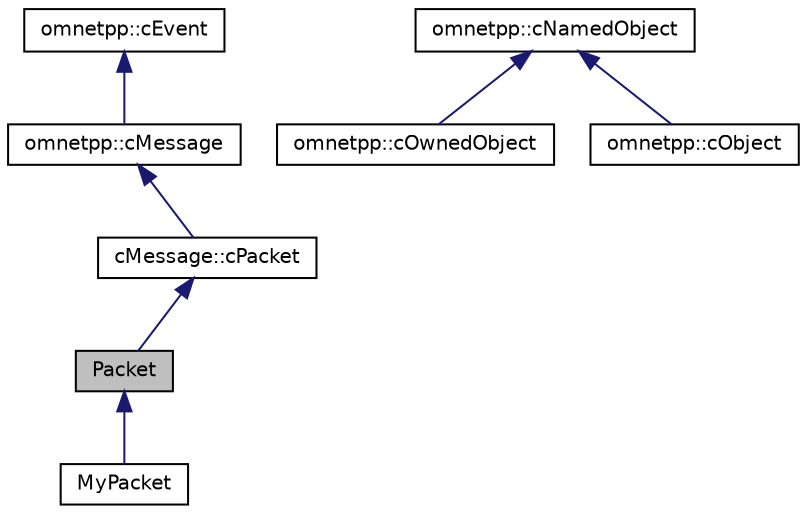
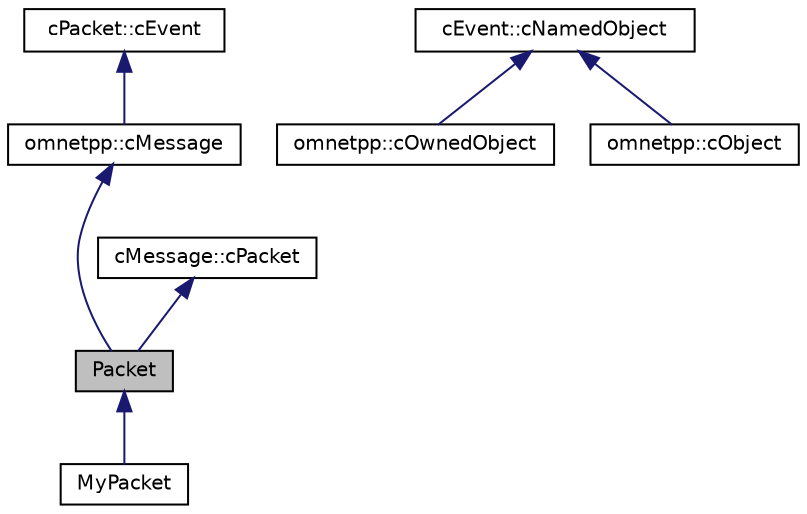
(124, 30) -> (124, 30)
(555, 30) -> (555, 30)
(172, 210) -> (78, 268)
